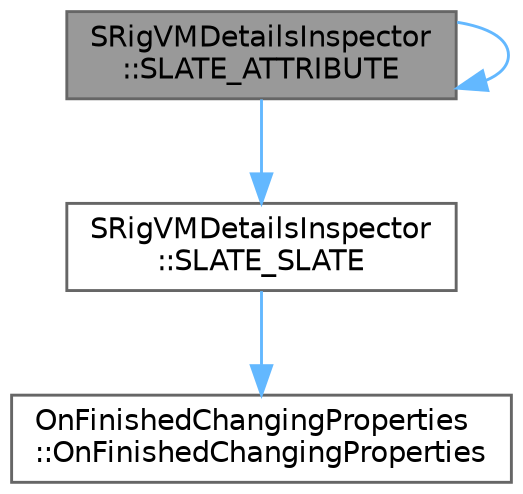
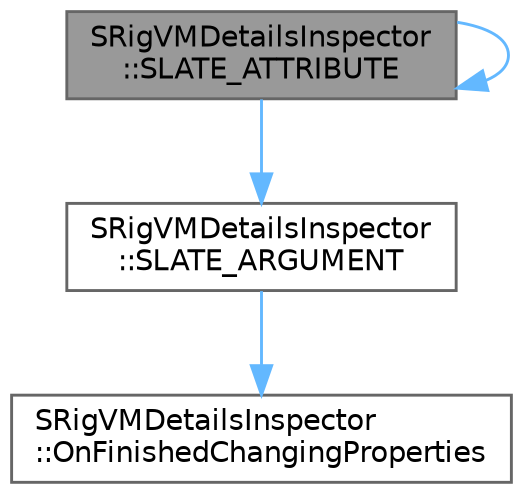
(262, 247) -> (262, 247)
(262, 439) -> (262, 439)
